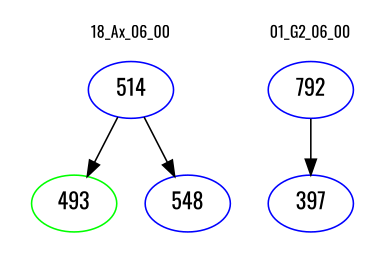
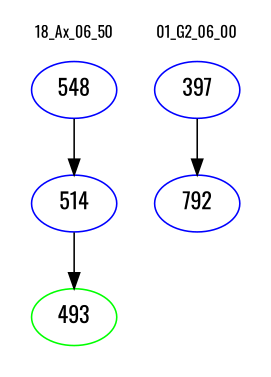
(131, 34) -> (74, 34)
(311, 139) -> (197, 139)
(156, 140) -> (74, 139)
